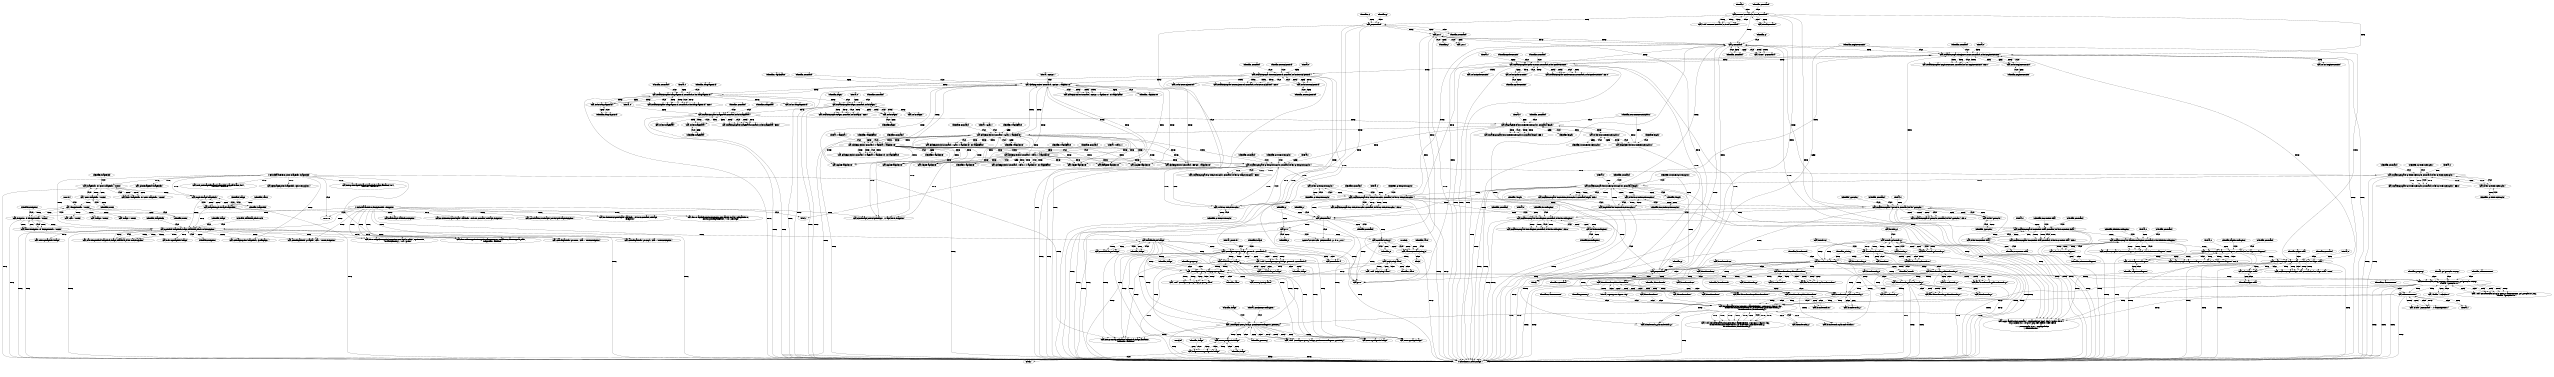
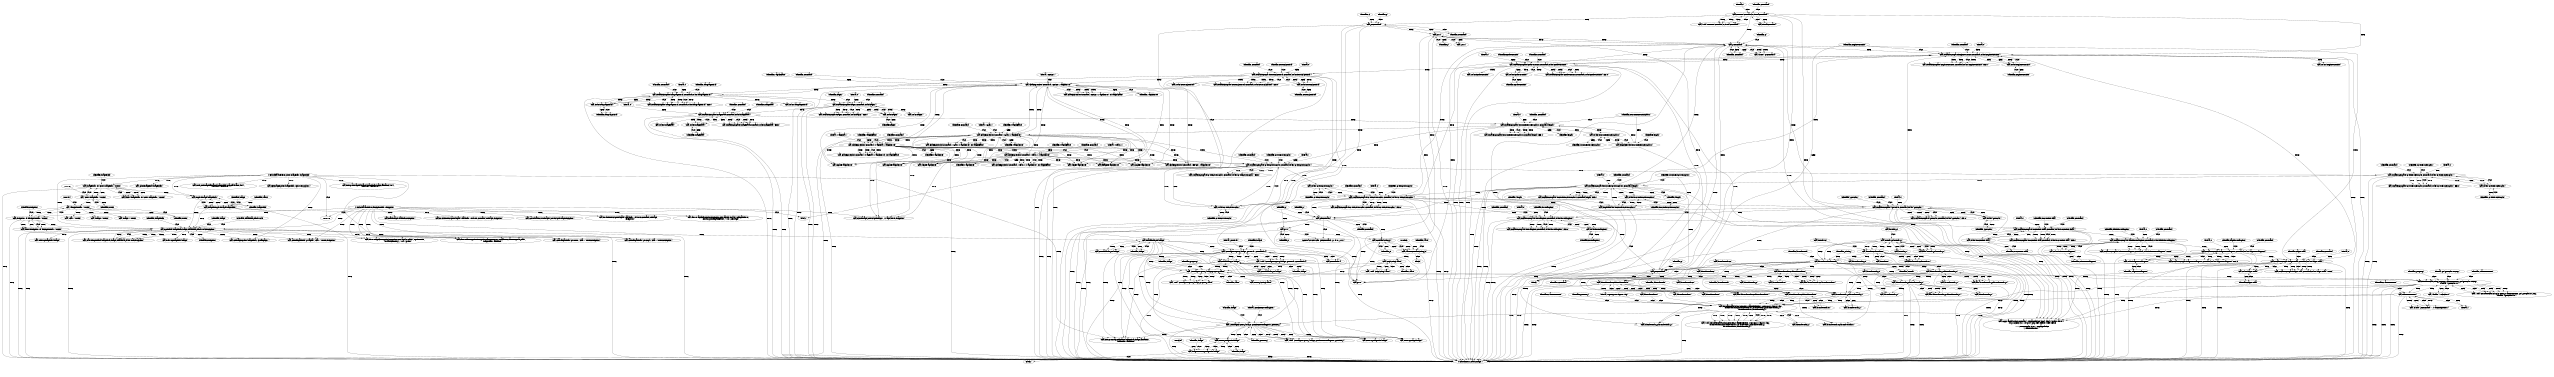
(1527, 125) -> (1527, 125)
none -> (67, 186)
